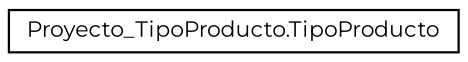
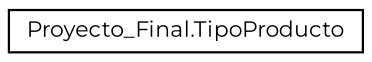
(234, 31) -> (186, 31)
